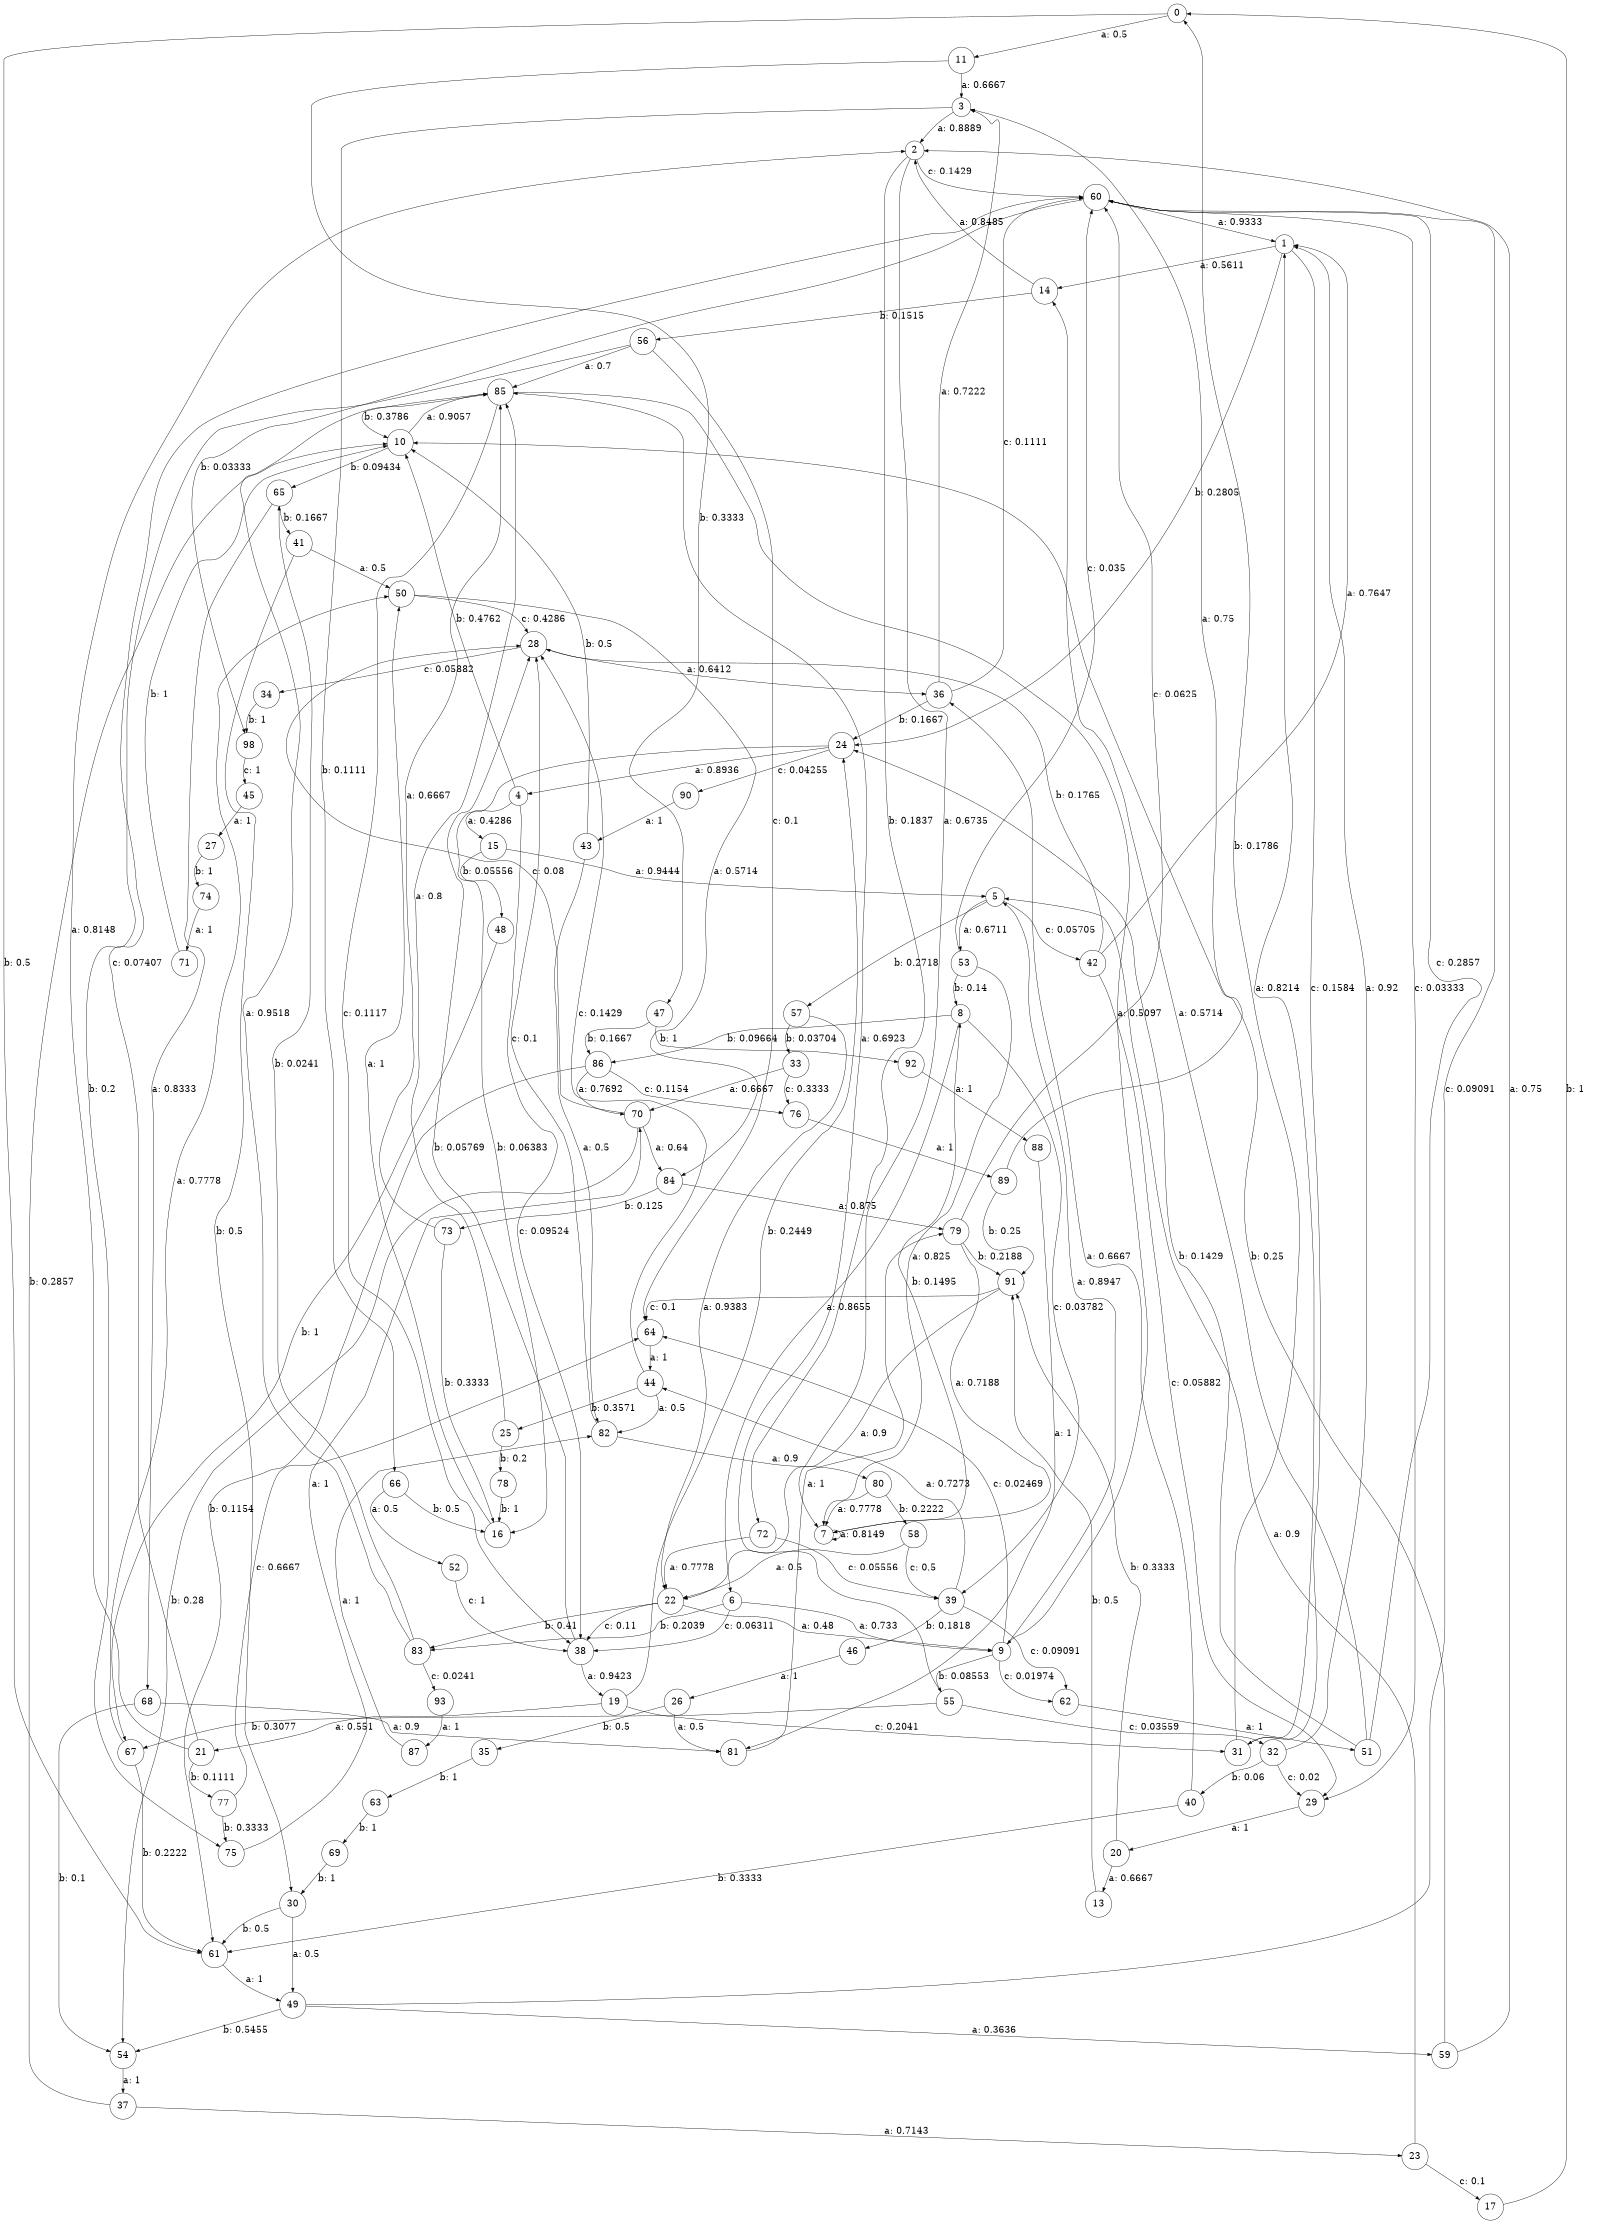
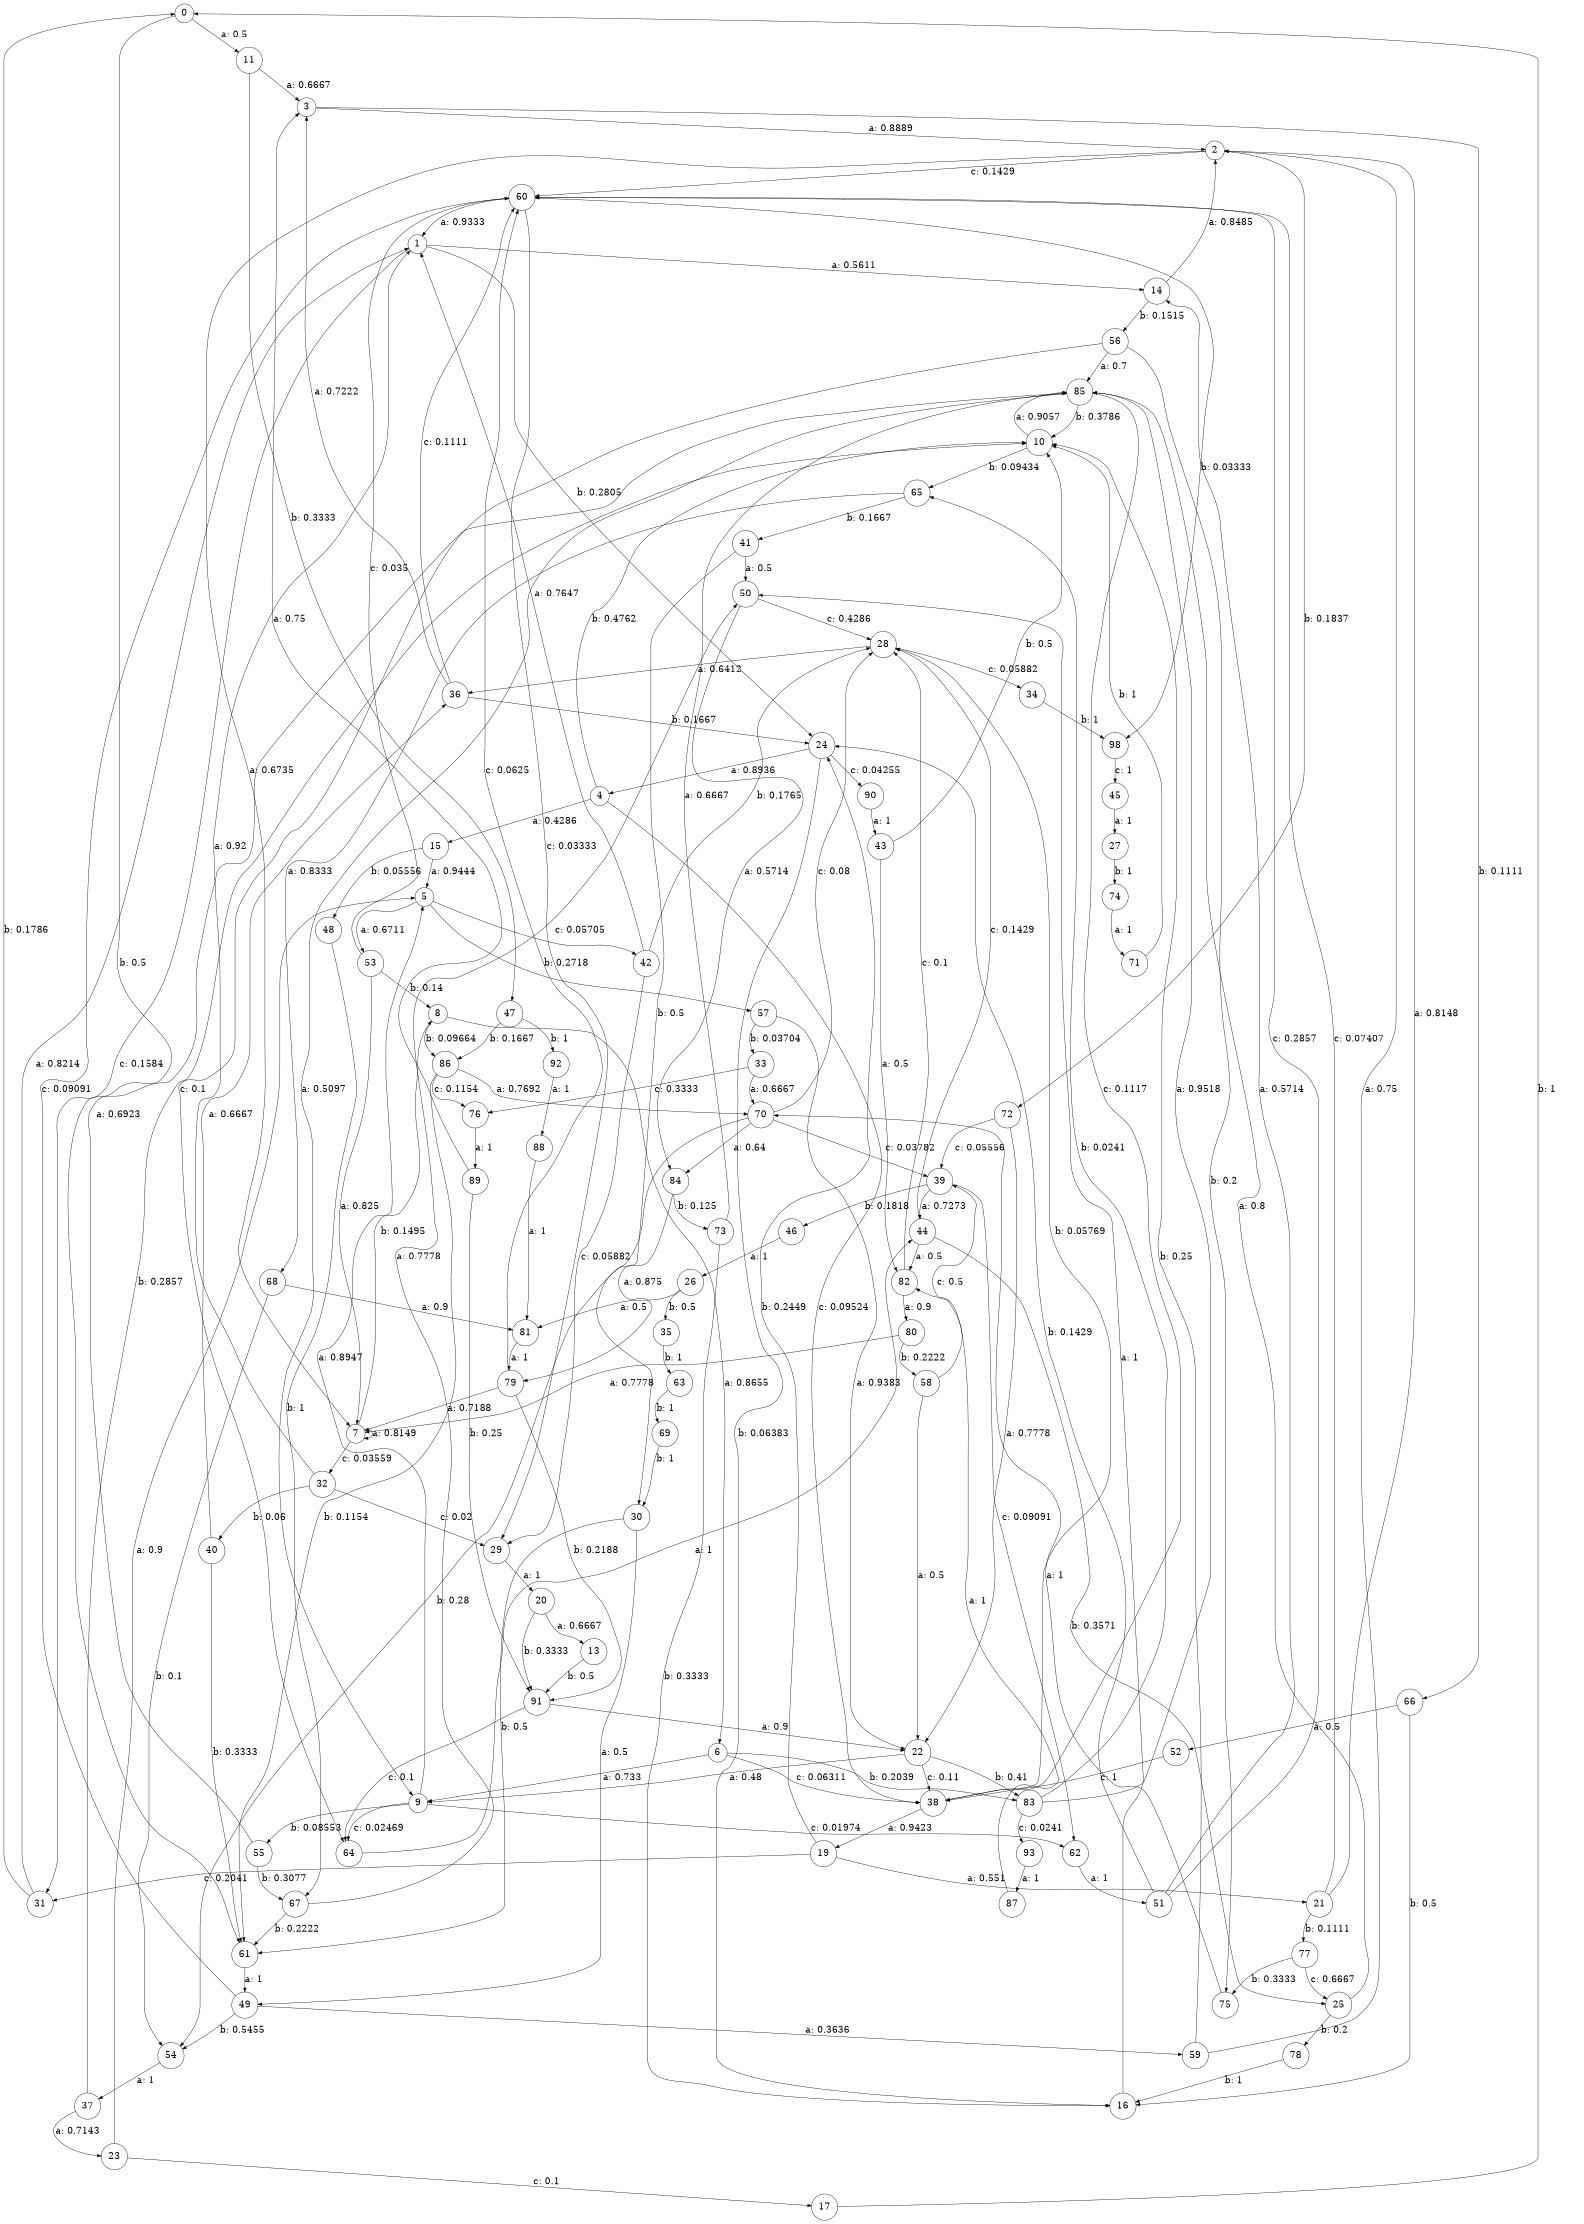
(1054, 1313) -> (848, 1148)
(301, 1465) -> (1311, 1985)
(1110, 1730) -> (341, 1456)
